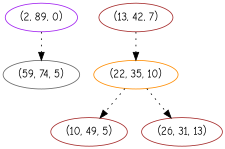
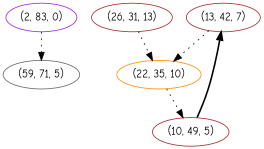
(41, 17) -> (41, 17)
(41, 75) -> (41, 75)
none -> (211, 80)
(156, 100) -> (144, 43)
